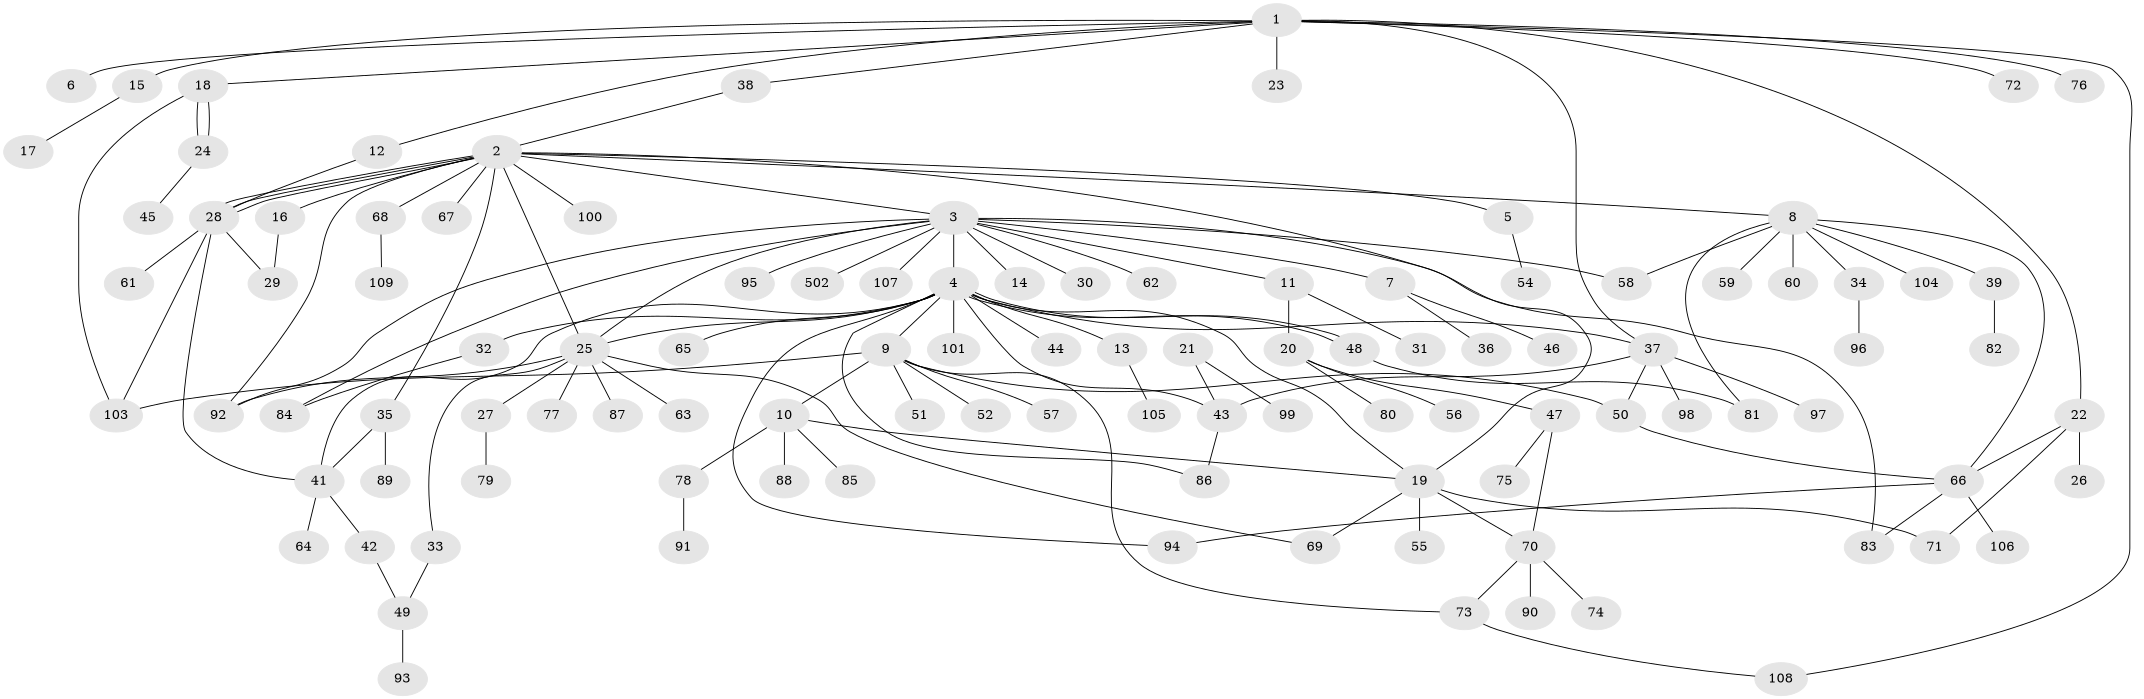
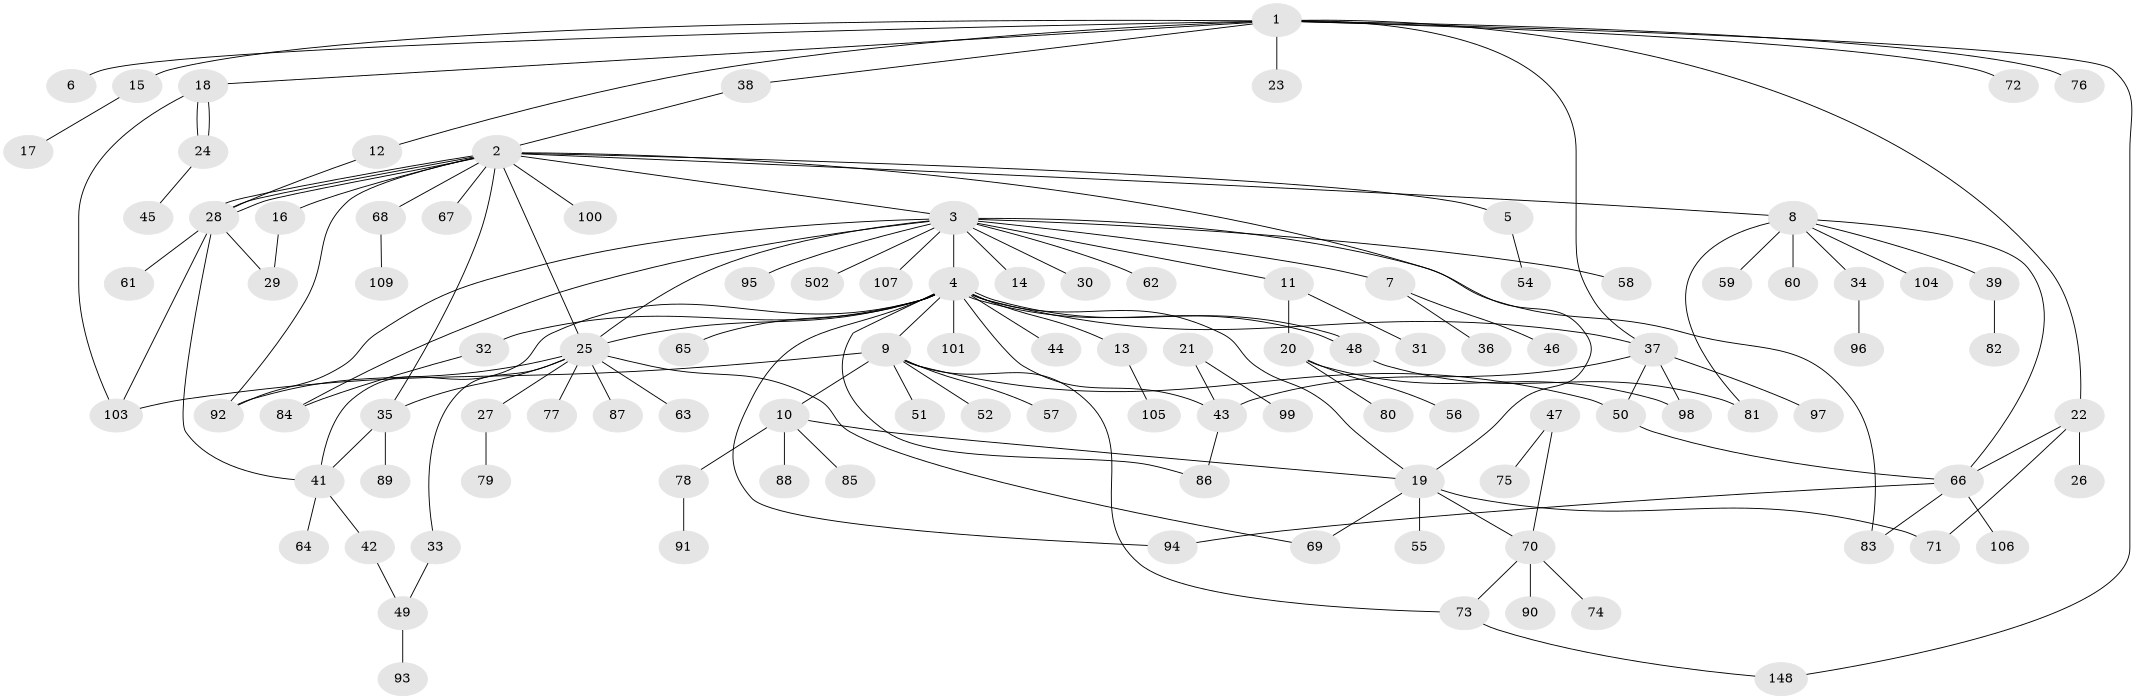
(1697, 255) -> none
(1419, 388) -> (1433, 383)
none -> (453, 390)
(1781, 679) -> (1781, 679)
